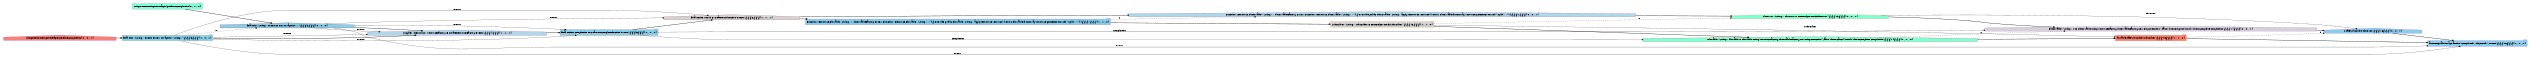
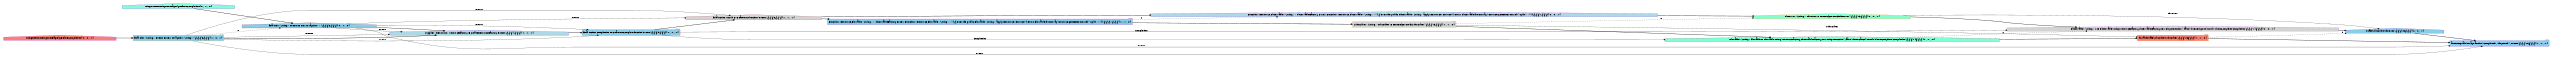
(167, 6) -> (178, 6)
